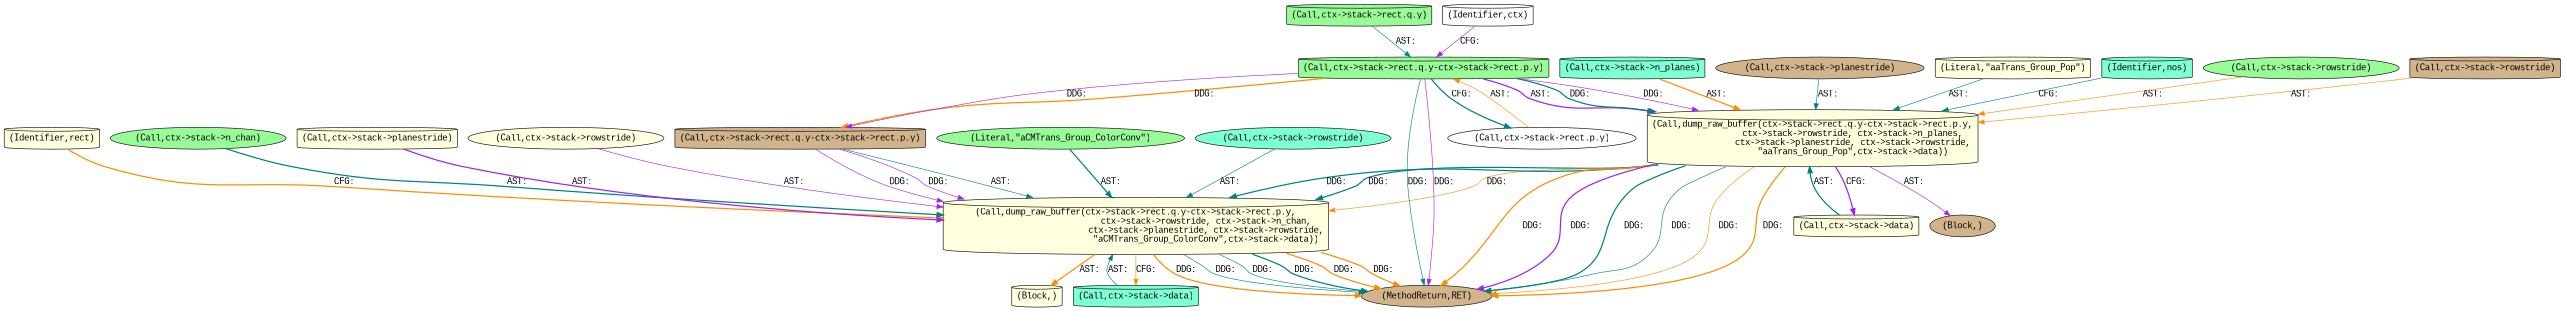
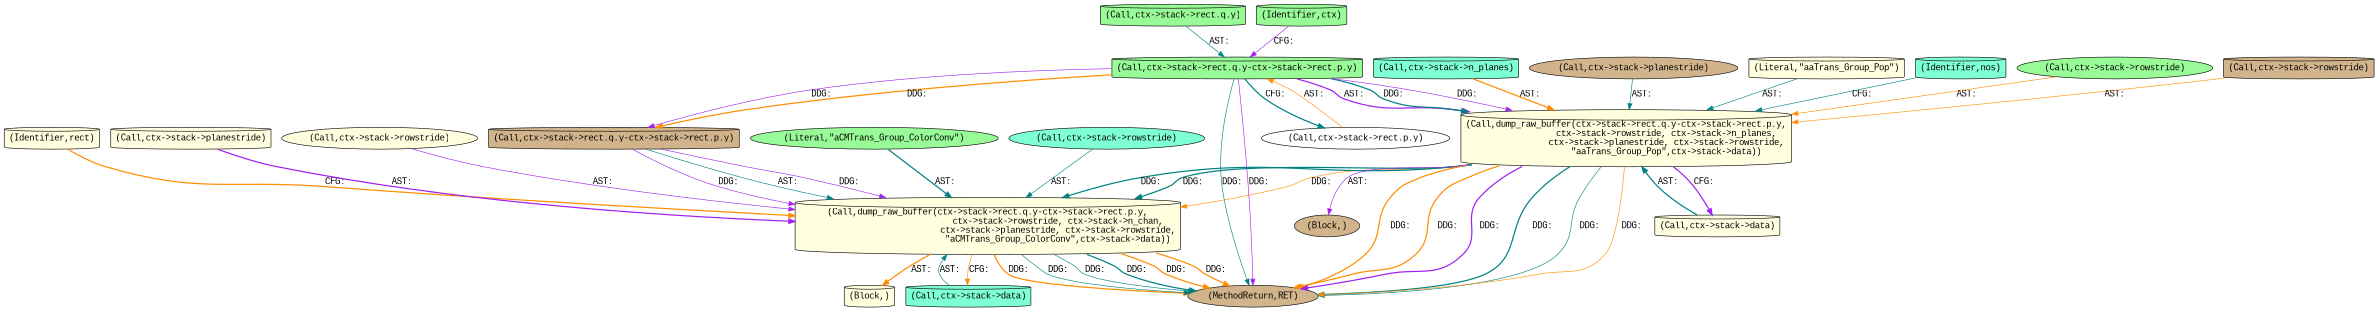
(1488, 15) -> (1302, 15)
(198, 138) -> none
